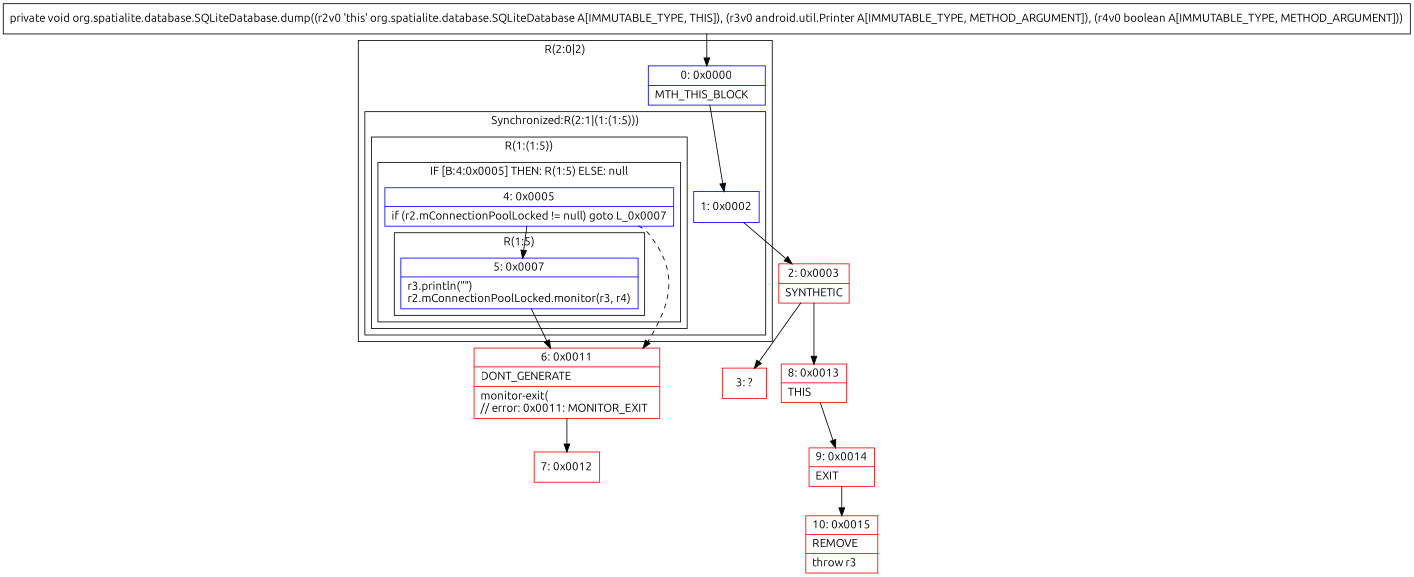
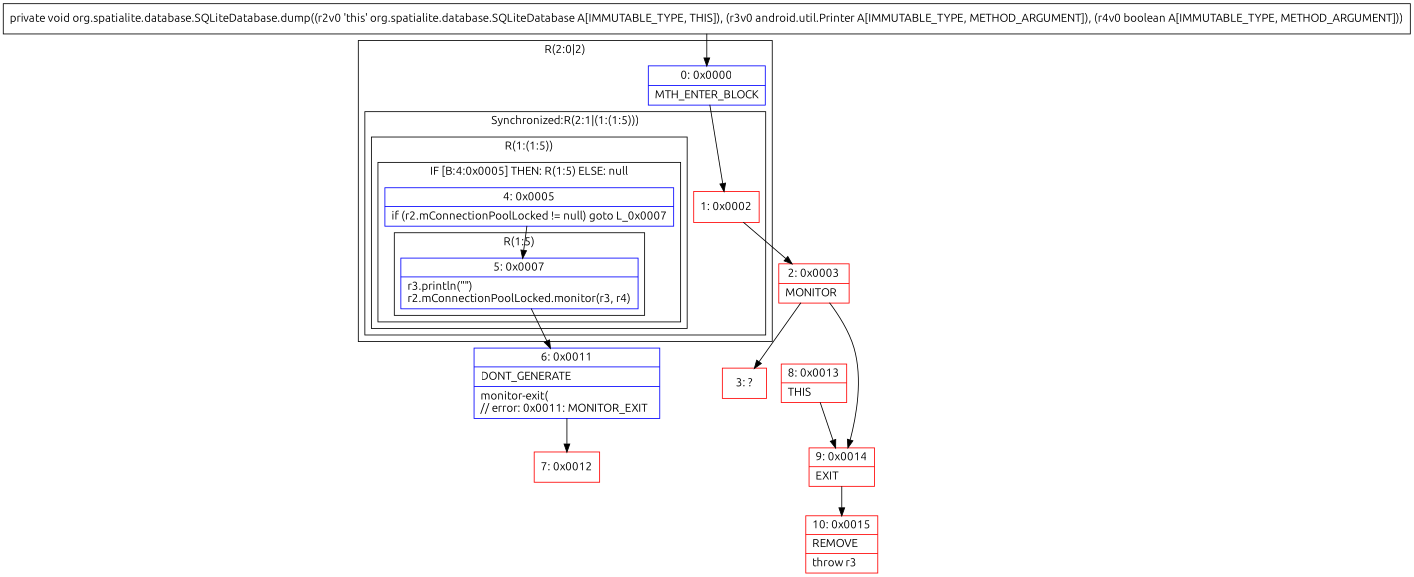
(702, 95) -> (707, 95)
(726, 207) -> (726, 207)
(669, 281) -> none
(814, 293) -> (812, 293)
(814, 329) -> (858, 368)
(567, 383) -> (567, 383)
